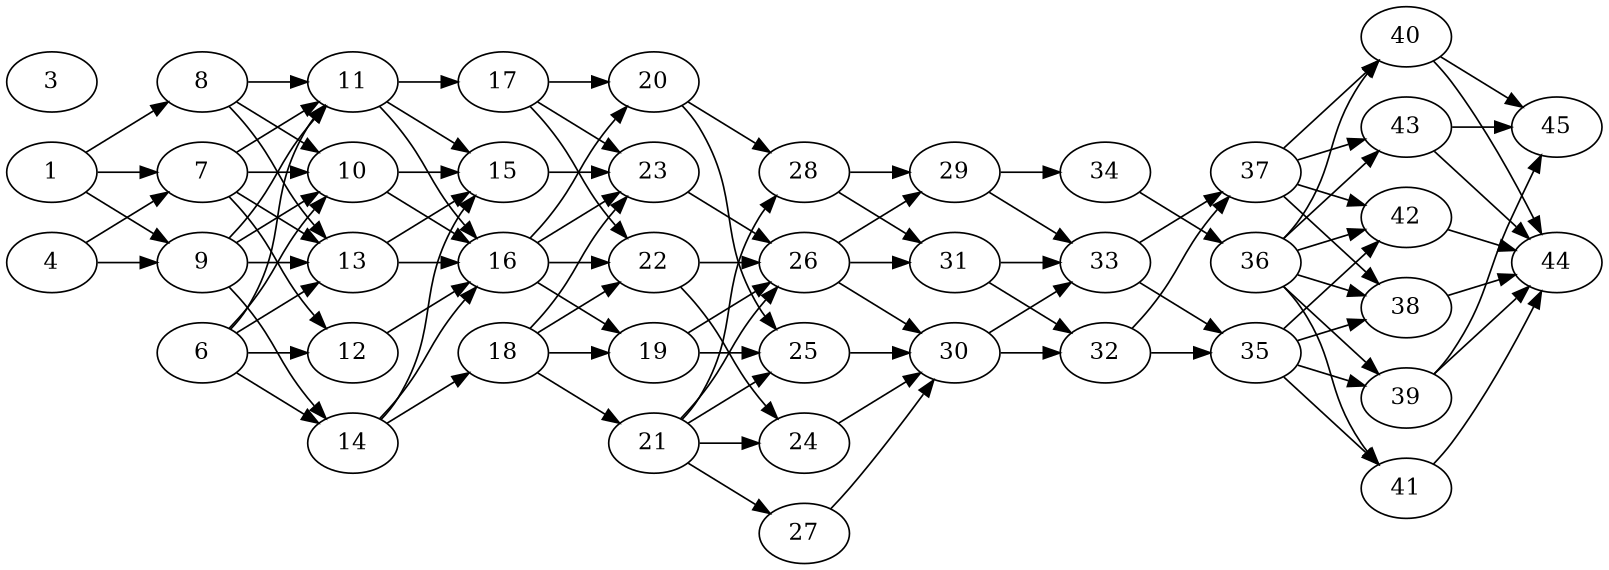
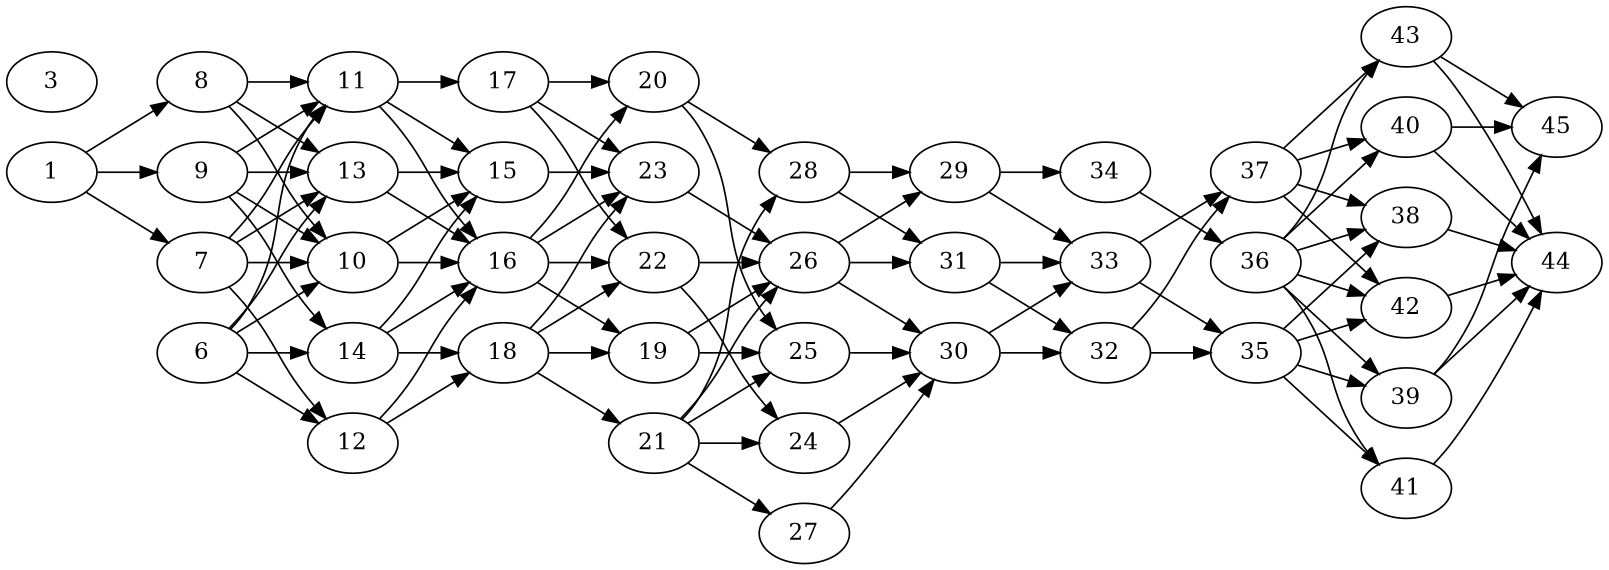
(52, 263) -> none
none -> (421, 402)
